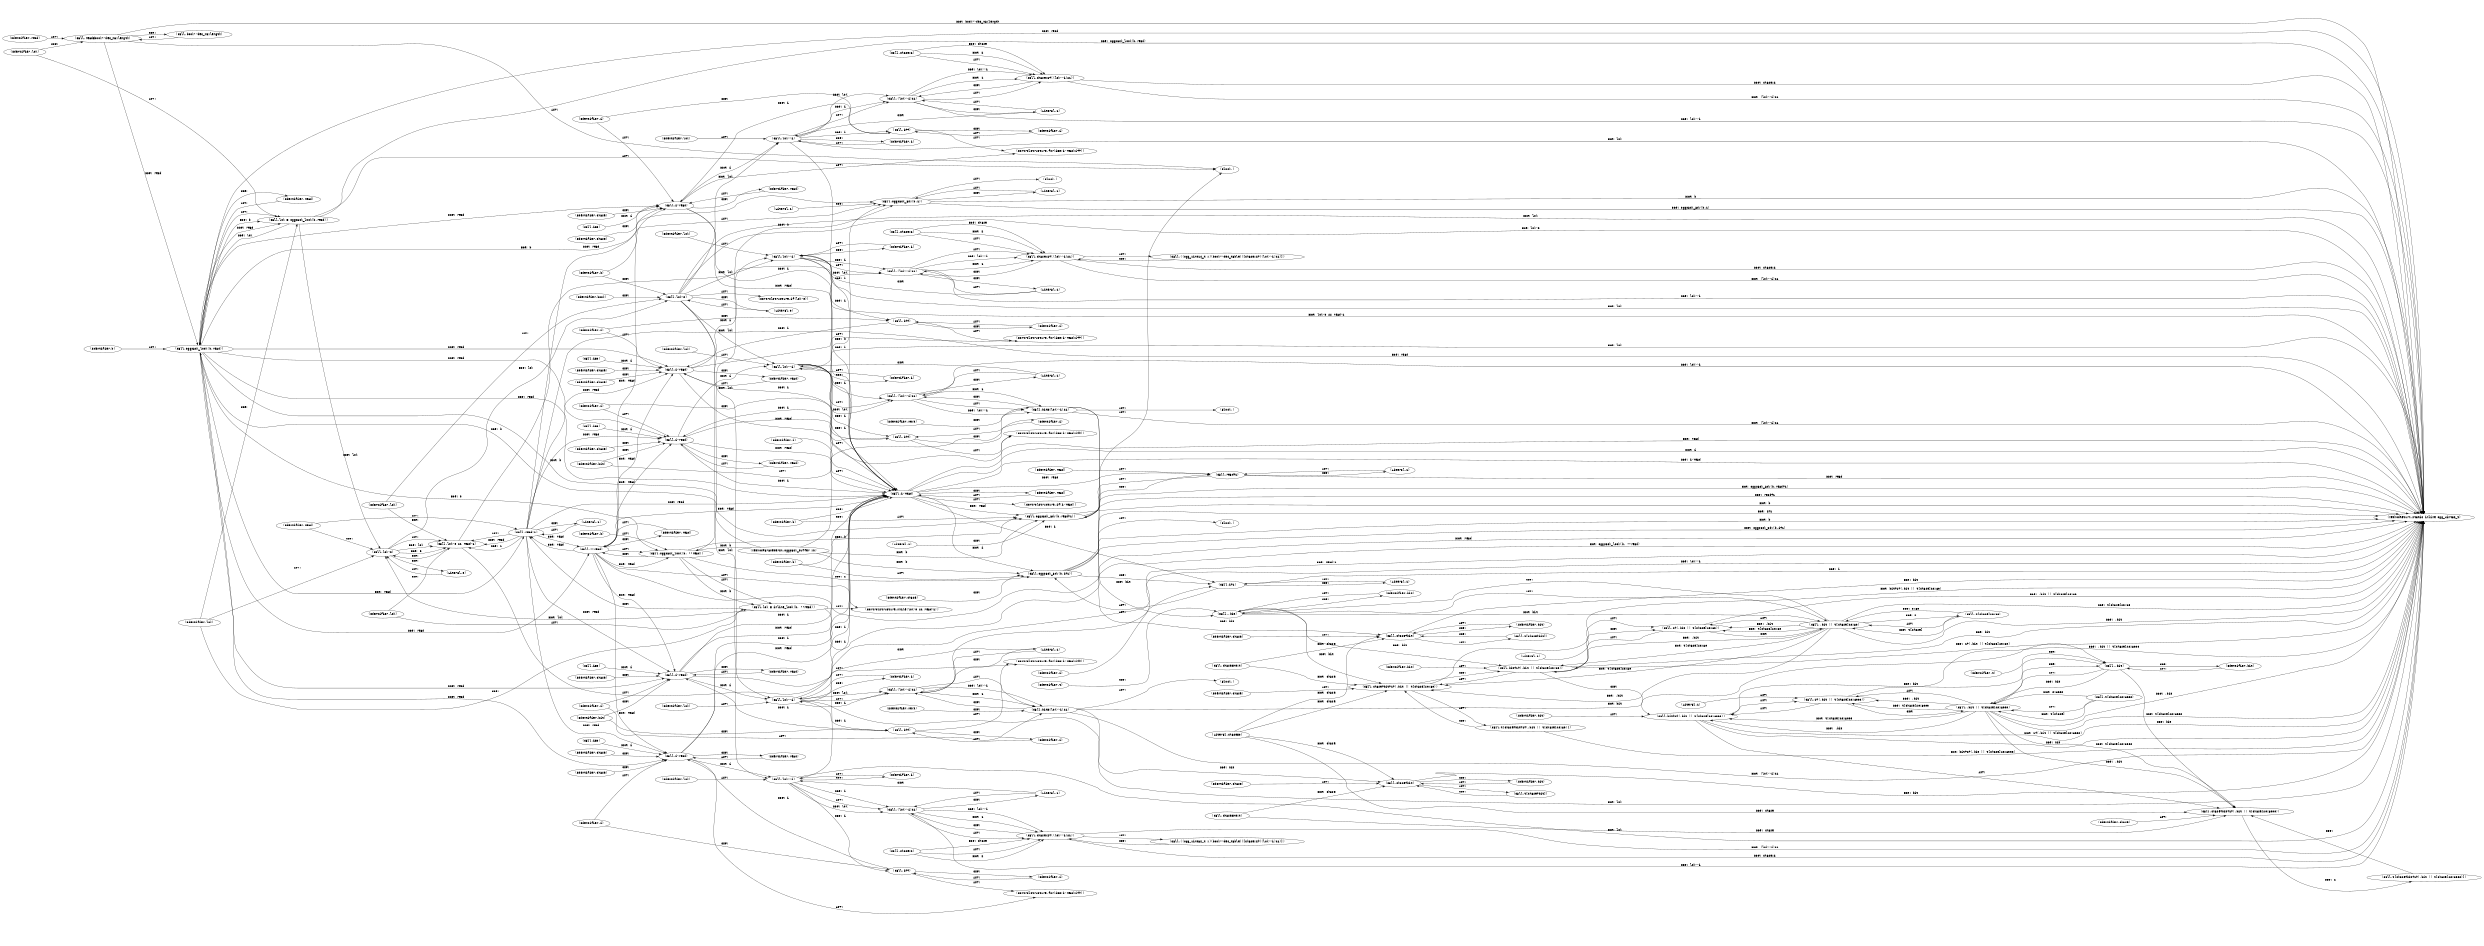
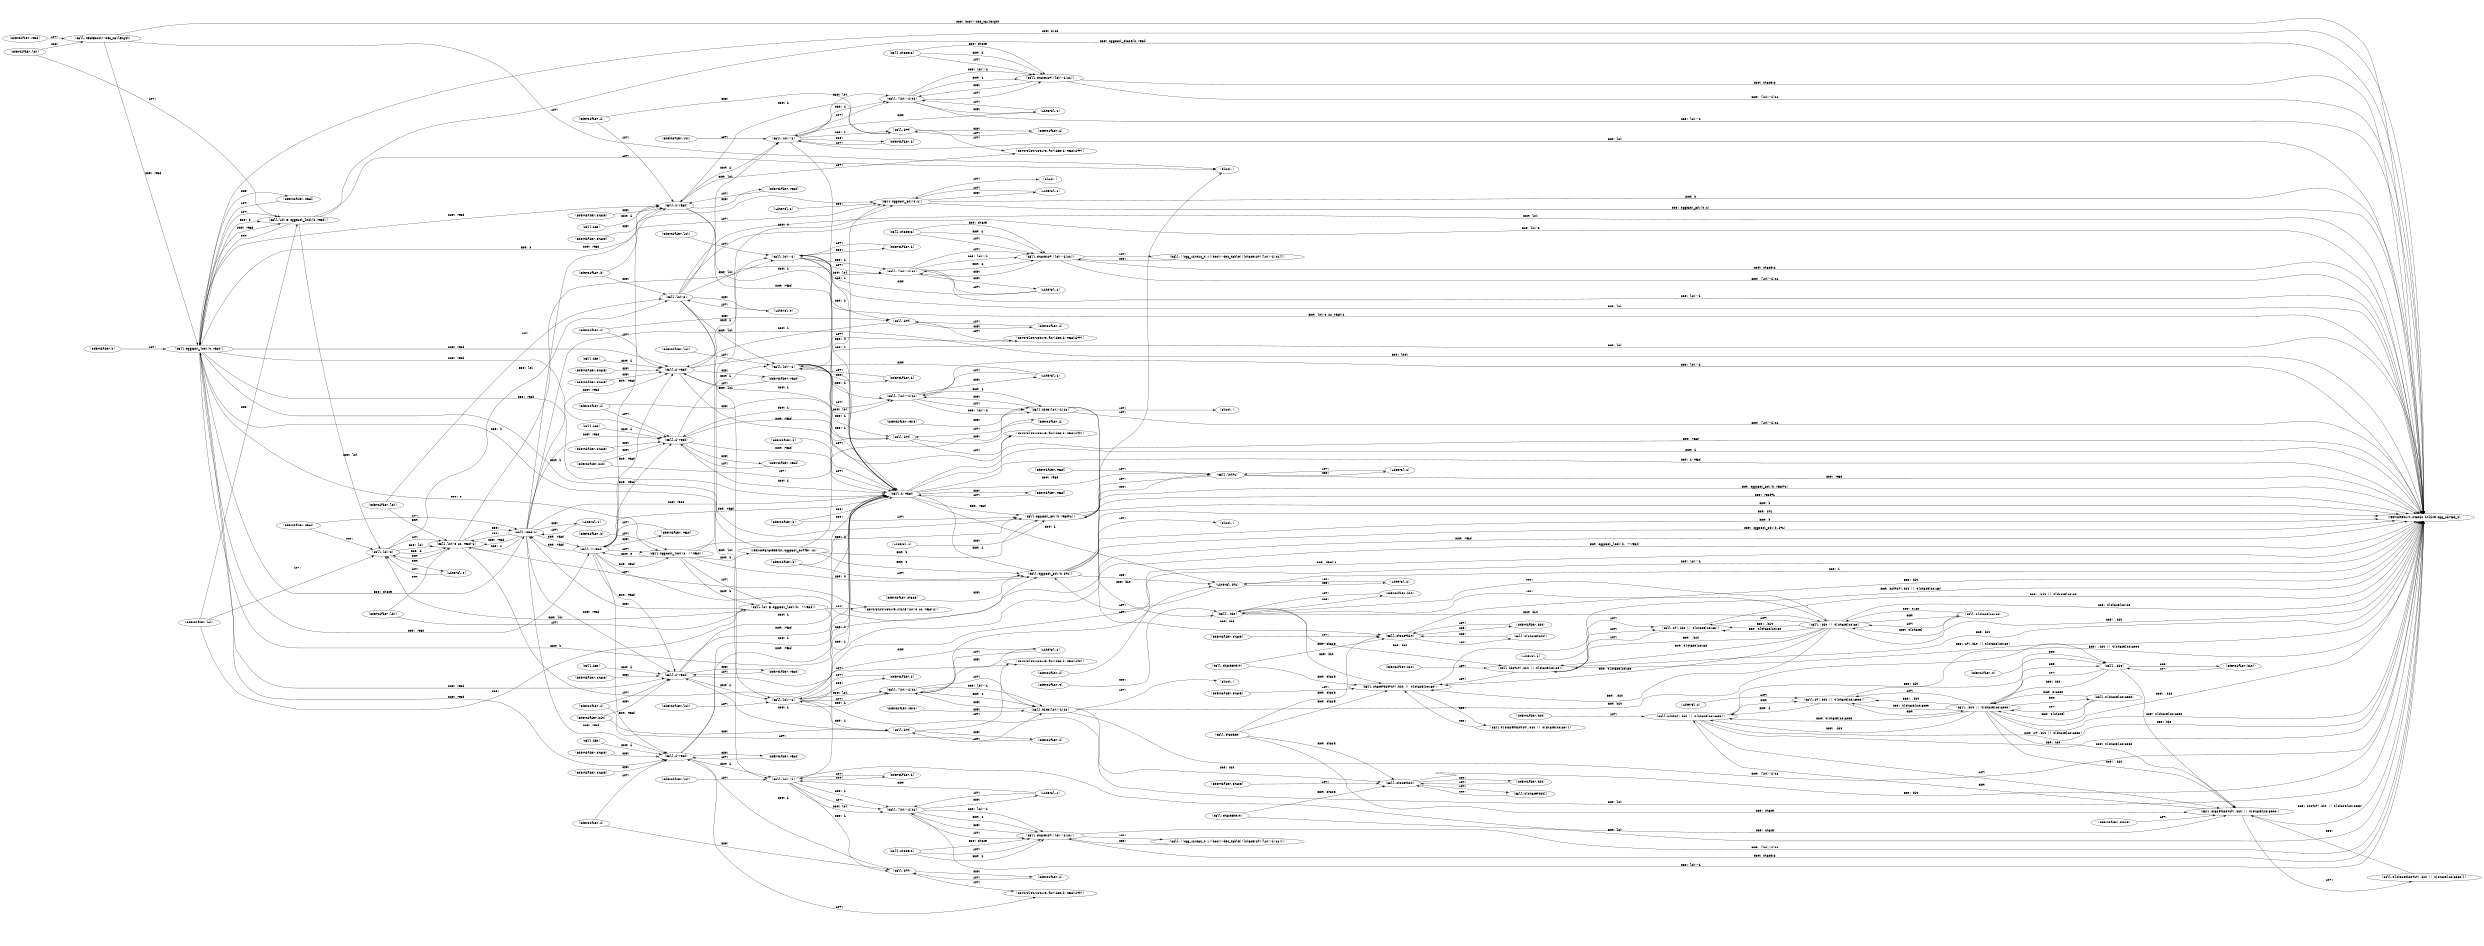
(1050, 31) -> (1050, 31)
(199, 35) -> none
(1124, 41) -> (1124, 41)
(245, 236) -> (245, 236)
(591, 297) -> none
(784, 299) -> none
(1400, 355) -> (1400, 355)
(1227, 475) -> (1227, 475)
(456, 497) -> (456, 497)
(1050, 505) -> none
none -> (486, 532)
(725, 548) -> (722, 560)
(627, 554) -> (627, 554)
(840, 577) -> (840, 577)
(730, 578) -> (668, 581)
(1227, 585) -> (1227, 585)
(383, 592) -> (383, 592)
(784, 607) -> (784, 607)
(1911, 616) -> (1911, 616)
(1615, 629) -> (1615, 629)
(1765, 637) -> none
none -> (520, 648)
(1458, 676) -> none
(1601, 689) -> (1940, 786)
(1765, 700) -> (1765, 700)
none -> (2050, 702)
(1464, 708) -> (1464, 708)
(1765, 708) -> (1765, 708)
(1227, 735) -> (1227, 735)
(2065, 752) -> (2398, 727)
(2330, 880) -> (2330, 880)
